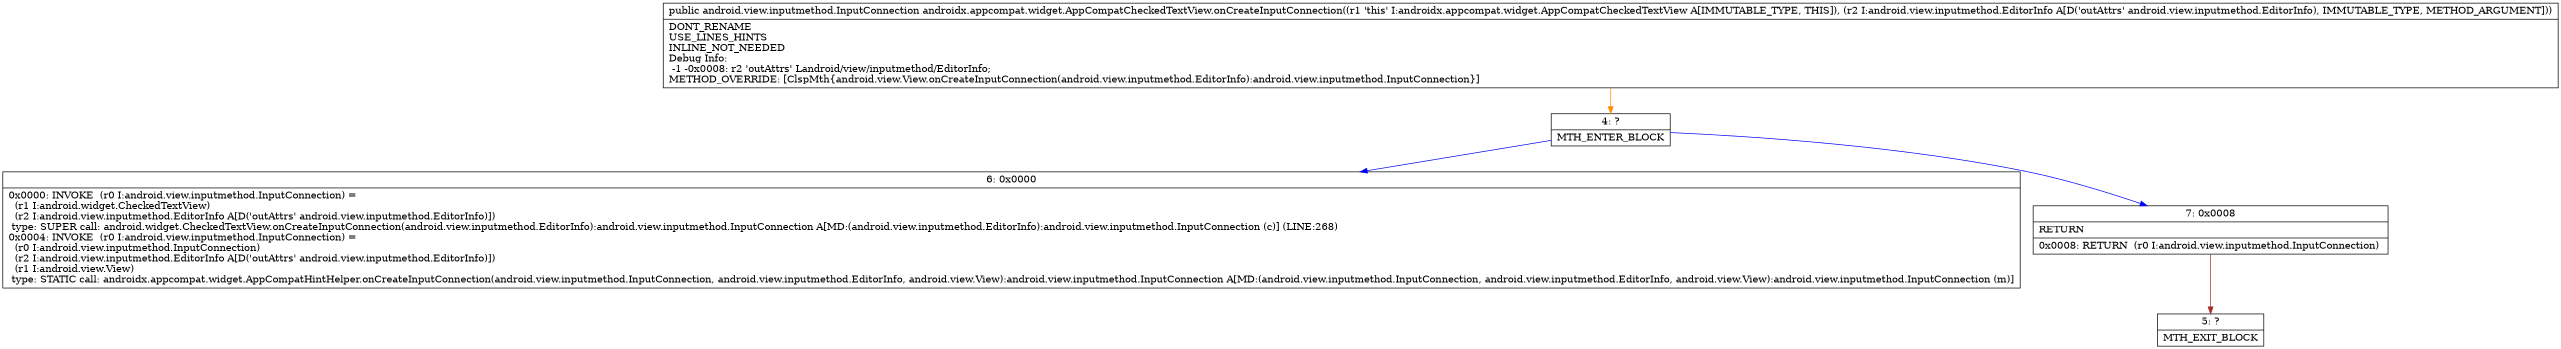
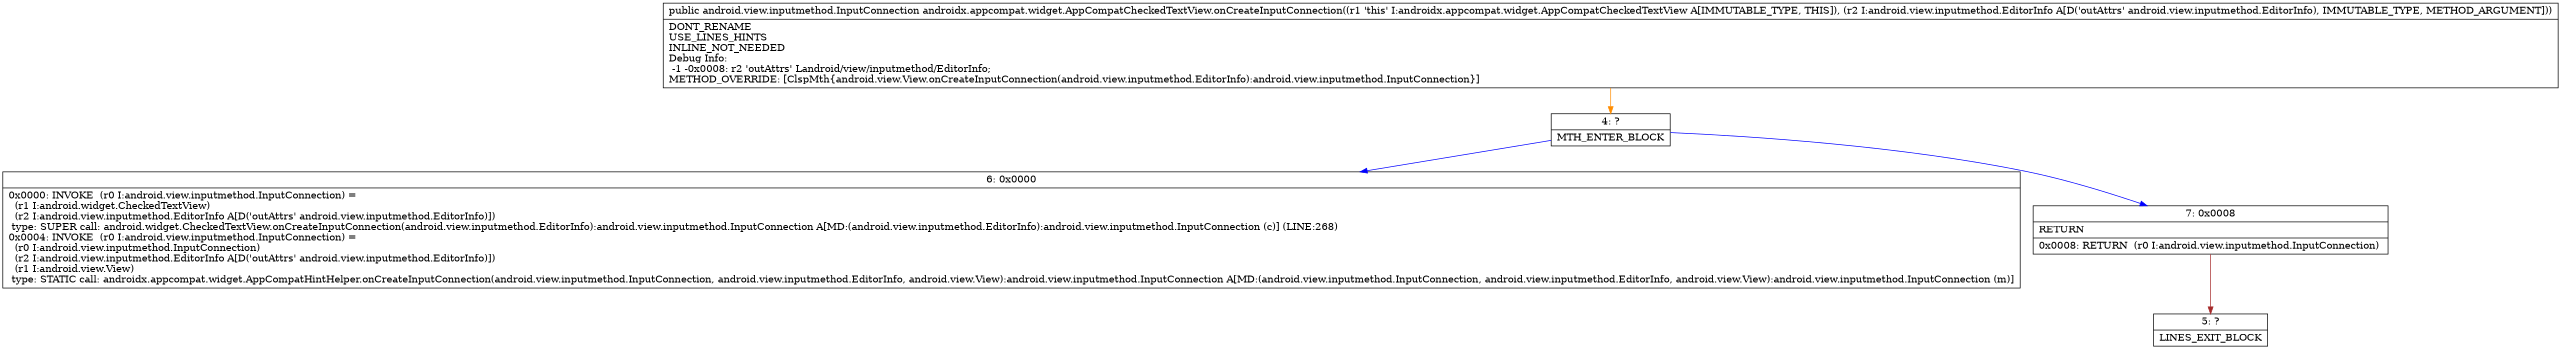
(2211, 338) -> (2211, 338)
